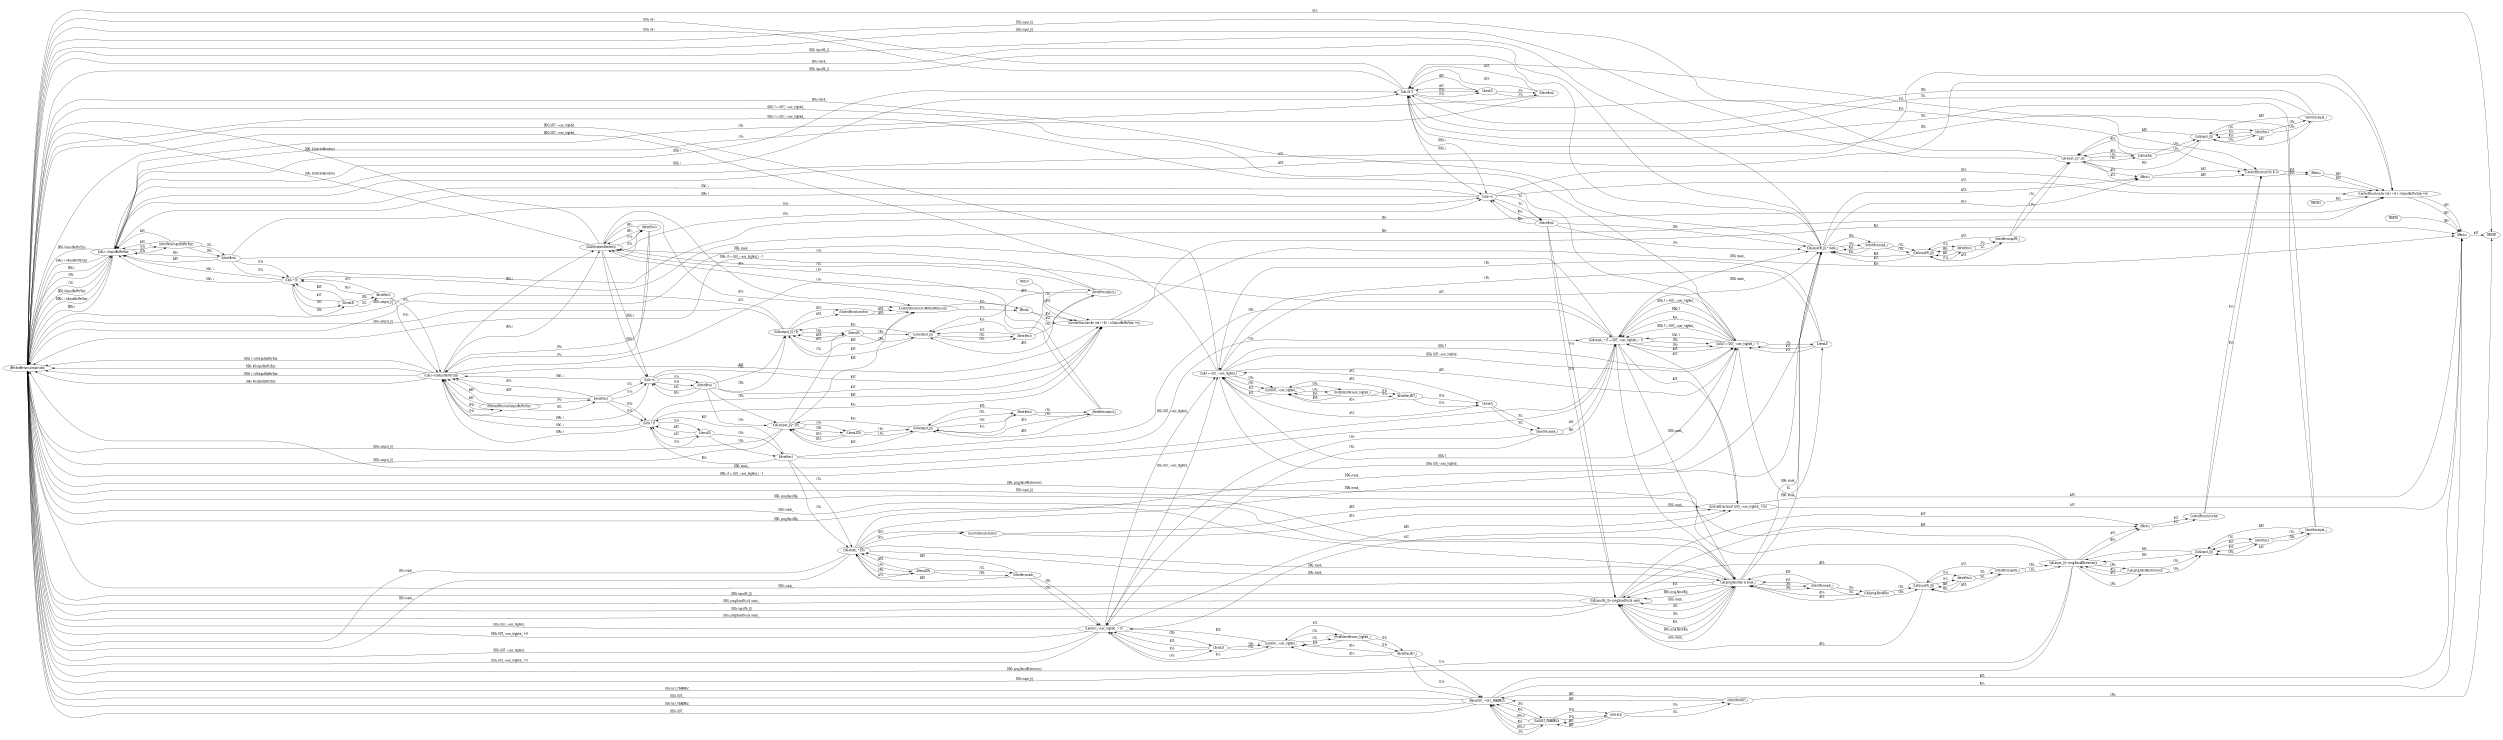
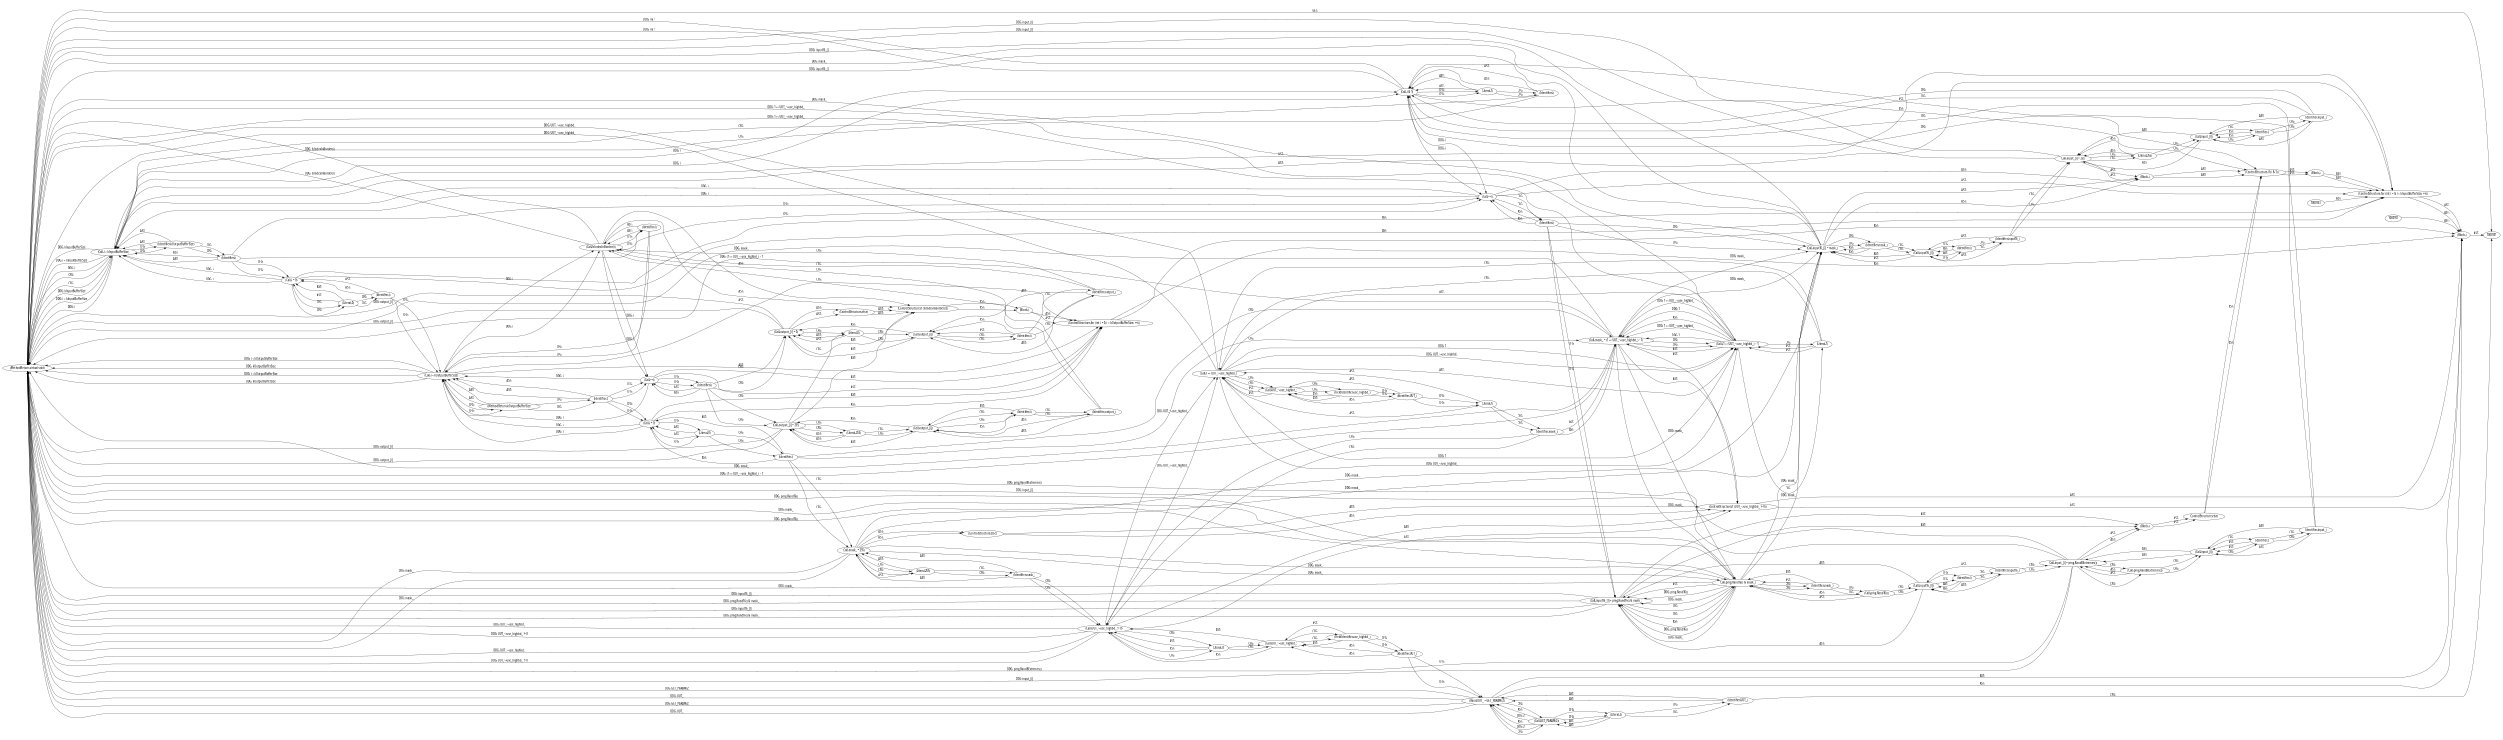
(176, 245) -> (176, 245)
(1024, 282) -> none
(923, 309) -> (923, 309)
(1877, 594) -> (1877, 594)
